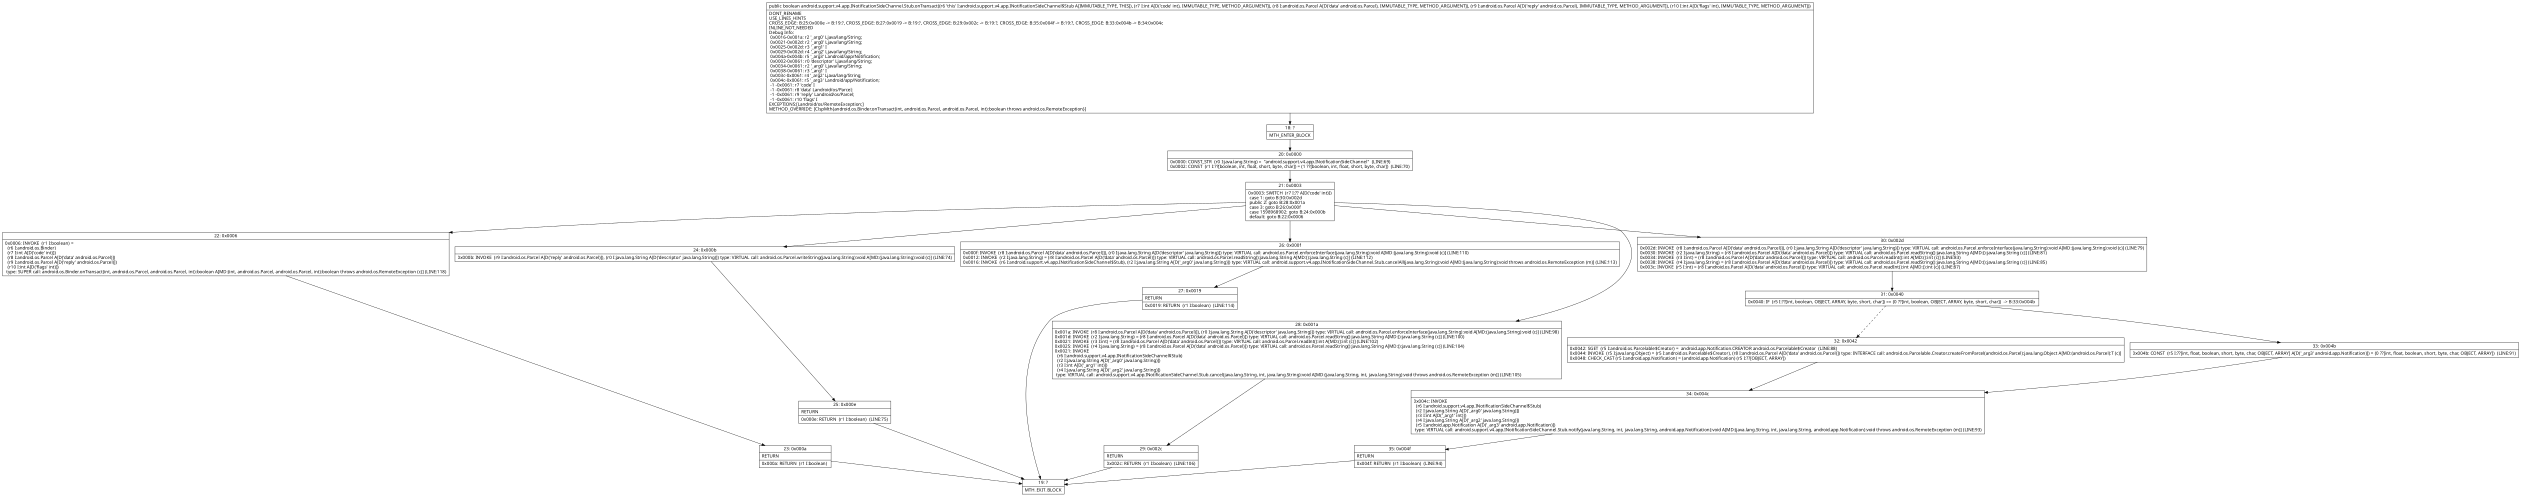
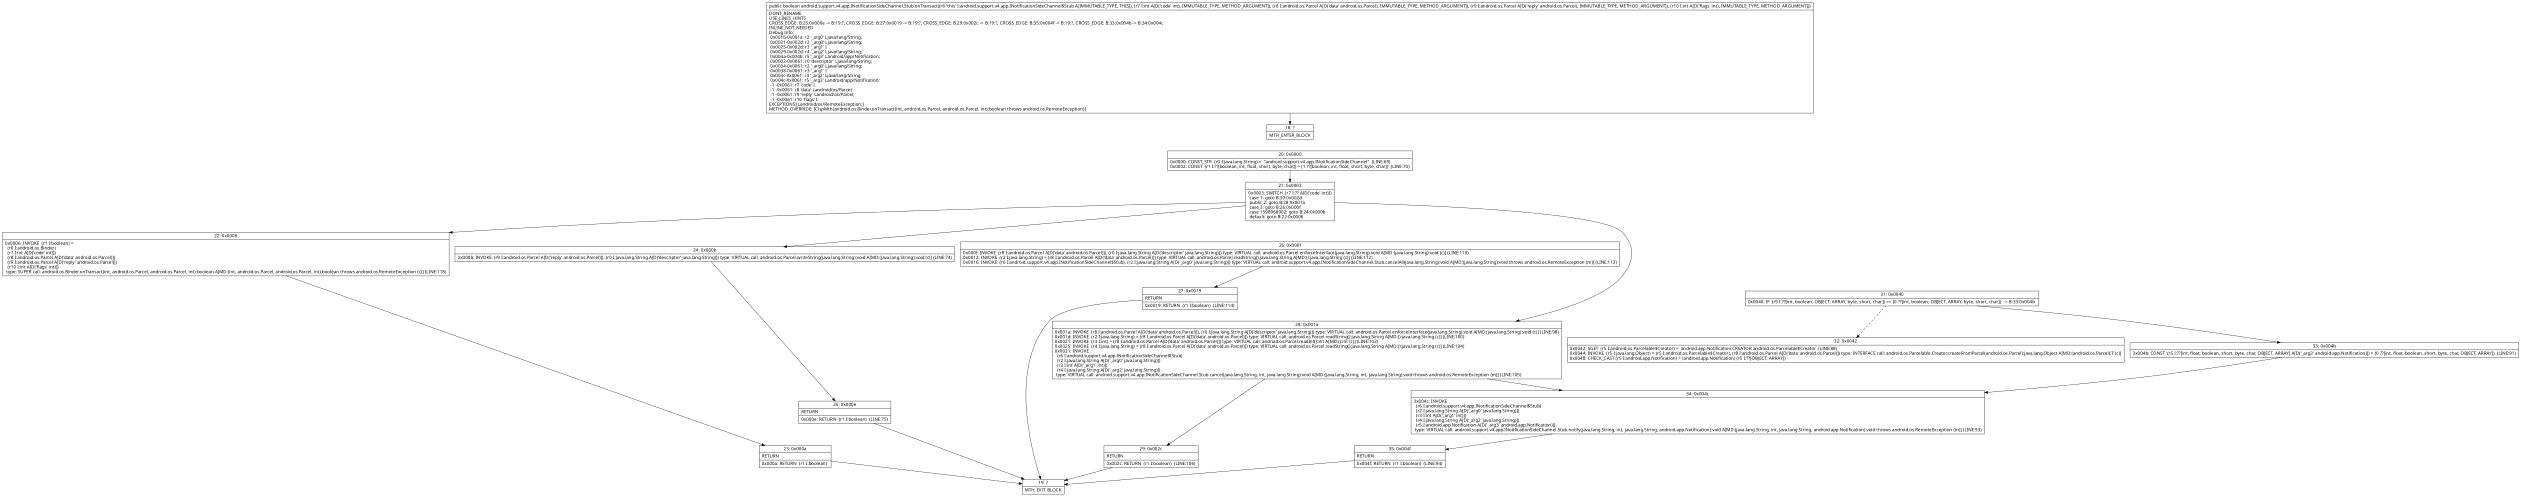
(1290, 144) -> none
(1290, 230) -> none
(1892, 254) -> none
(1785, 376) -> (1523, 384)
